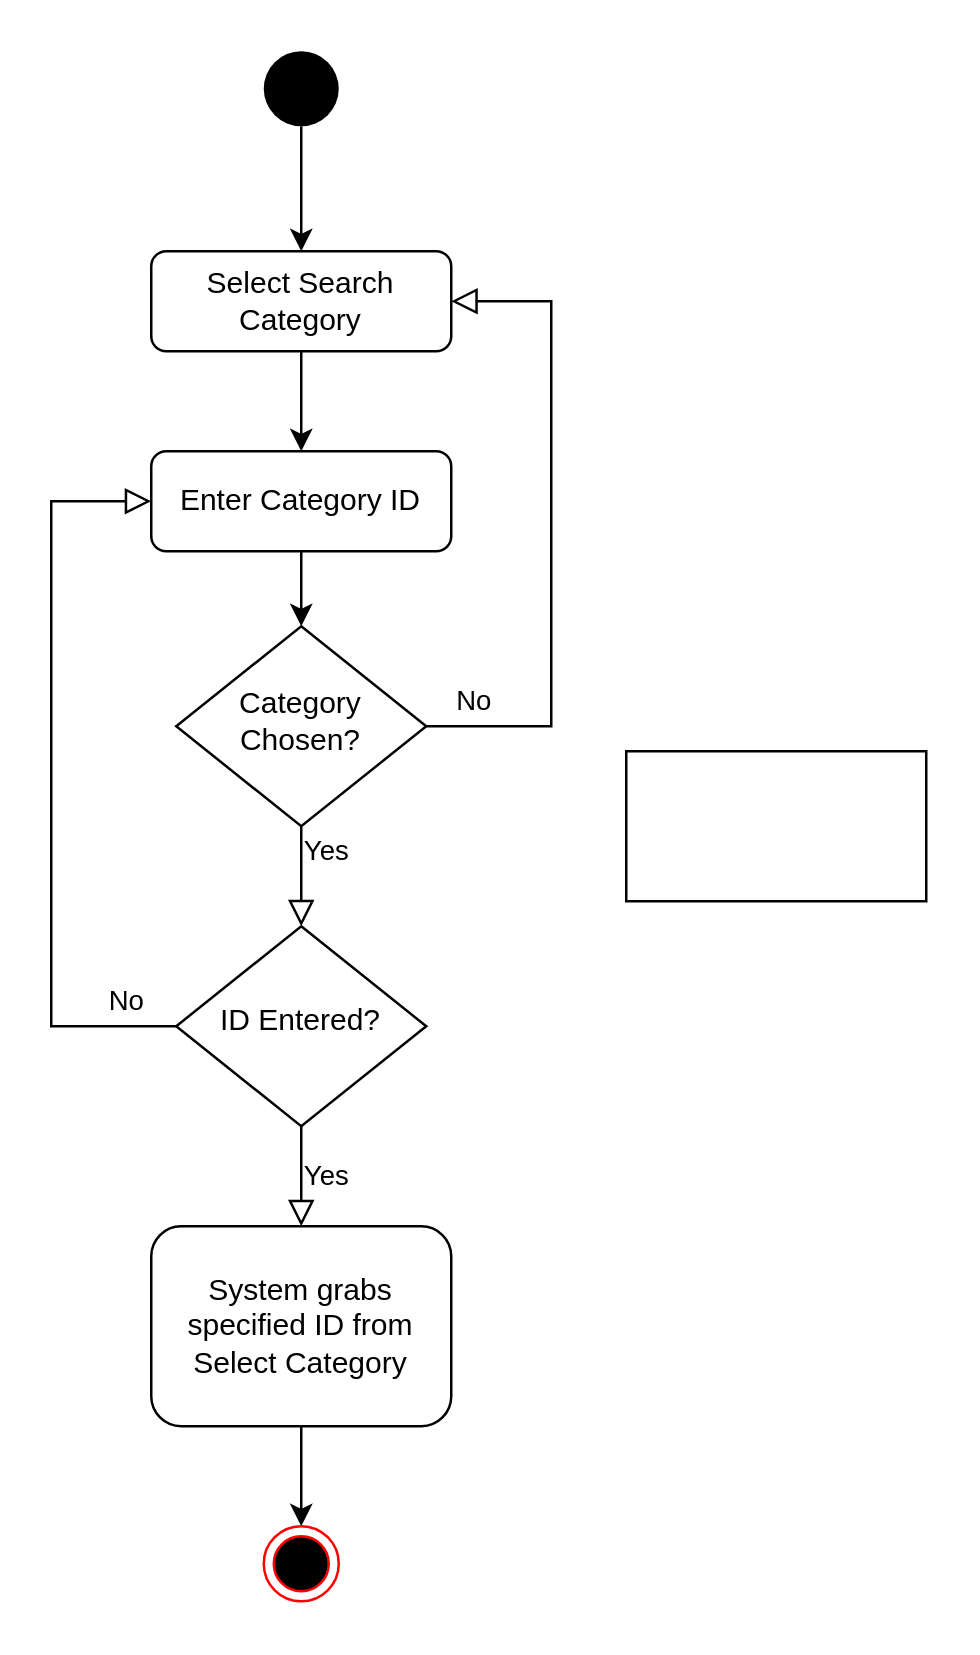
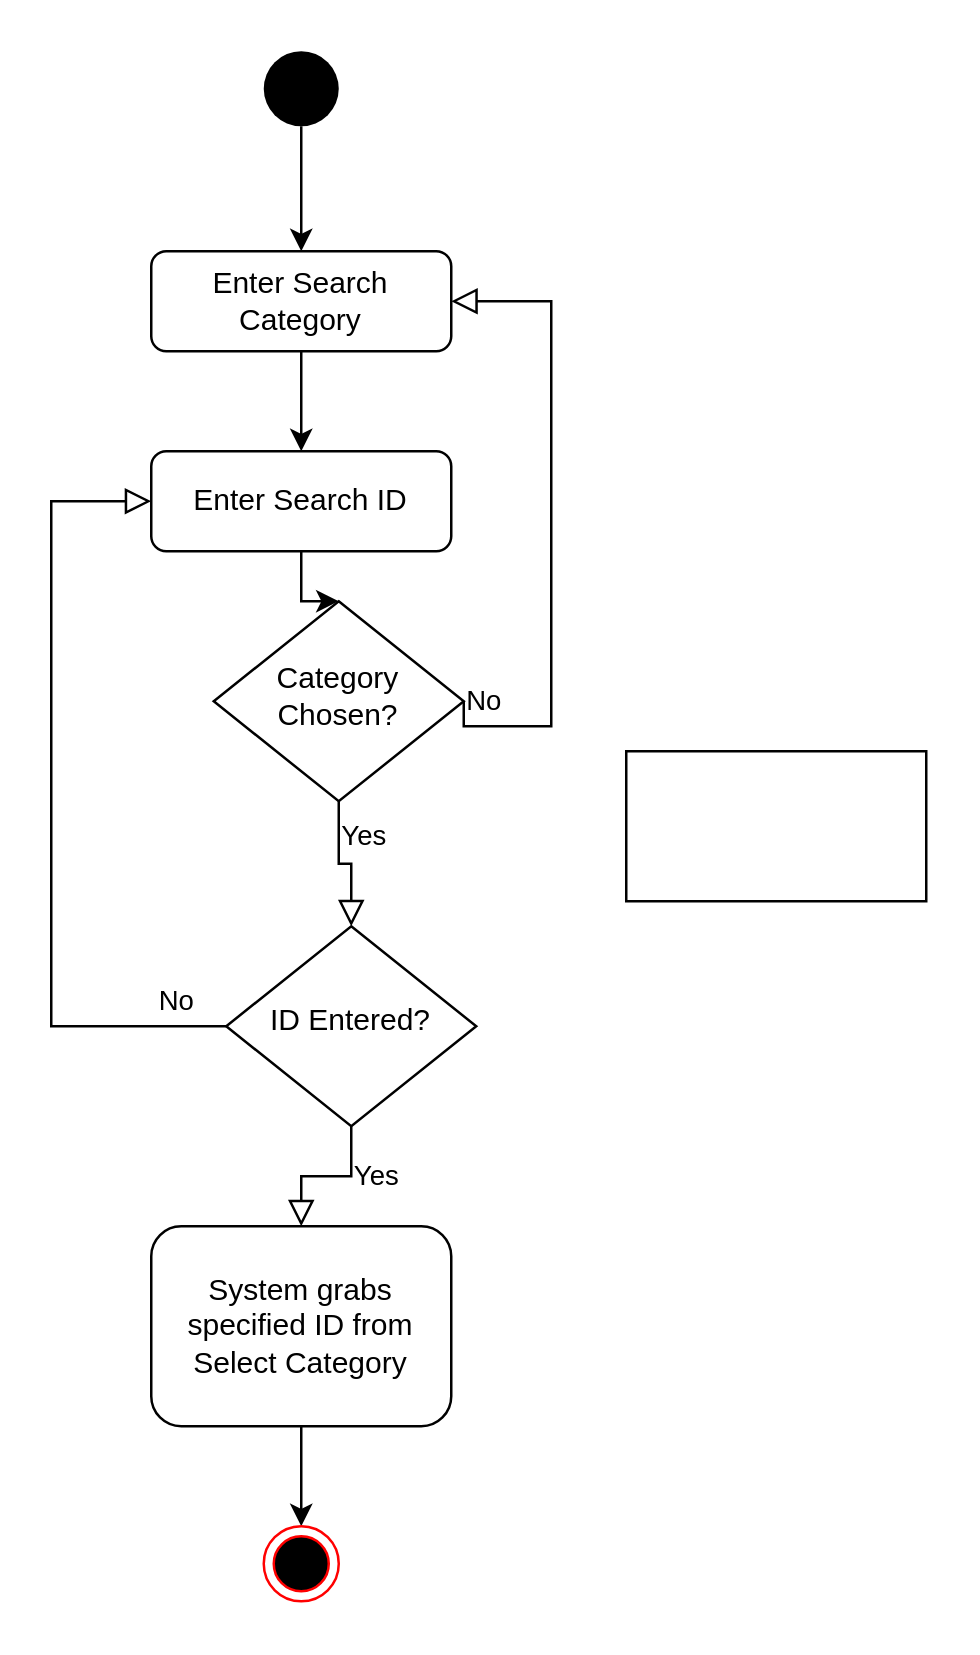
(301, 301) -> (301, 301)
(301, 501) -> (301, 501)
(301, 726) -> (339, 701)
(301, 1026) -> (351, 1026)
